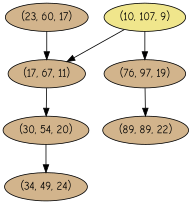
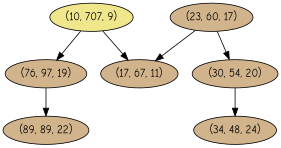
(145, 17) -> (91, 17)
(46, 98) -> (222, 42)
(46, 187) -> (235, 130)
